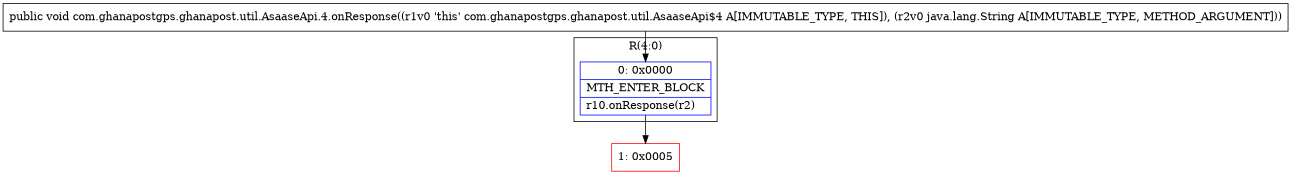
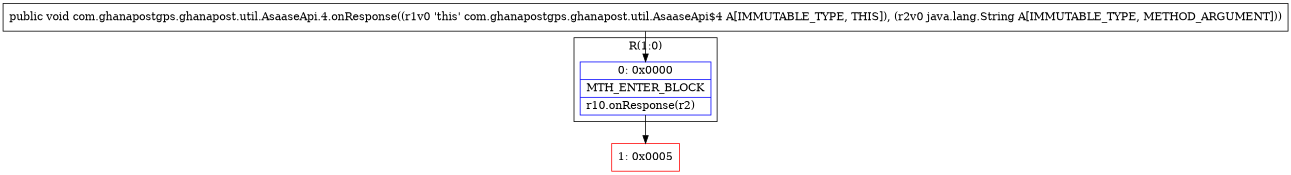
(646, 47) -> (646, 47)
